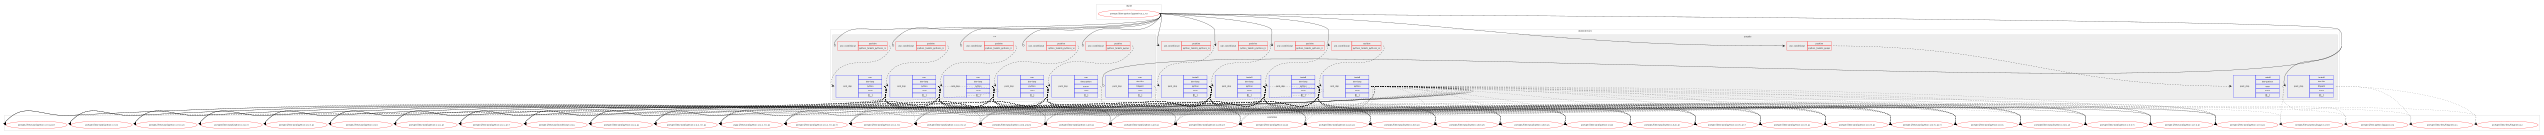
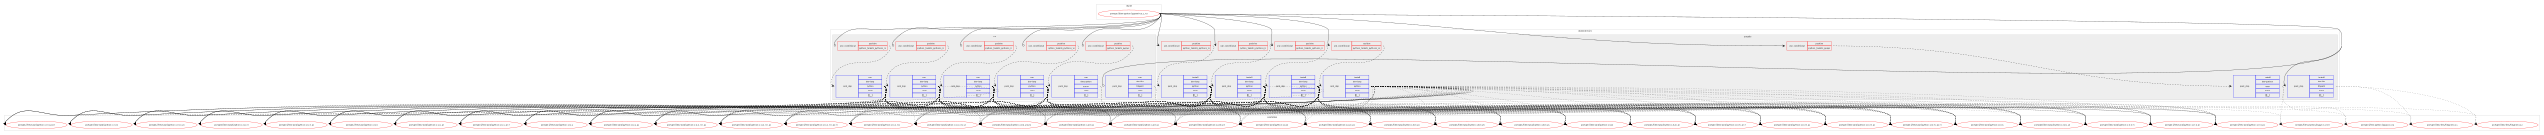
(557, 125) -> (557, 125)
(752, 125) -> (752, 125)
